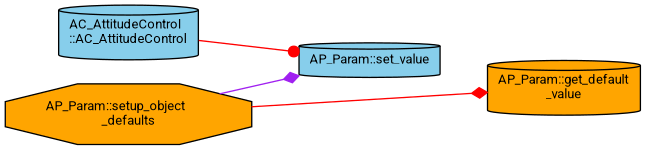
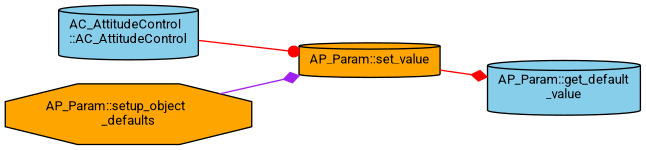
(370, 60) -> (370, 60)
(564, 88) -> (564, 88)
(361, 100) -> (456, 72)
